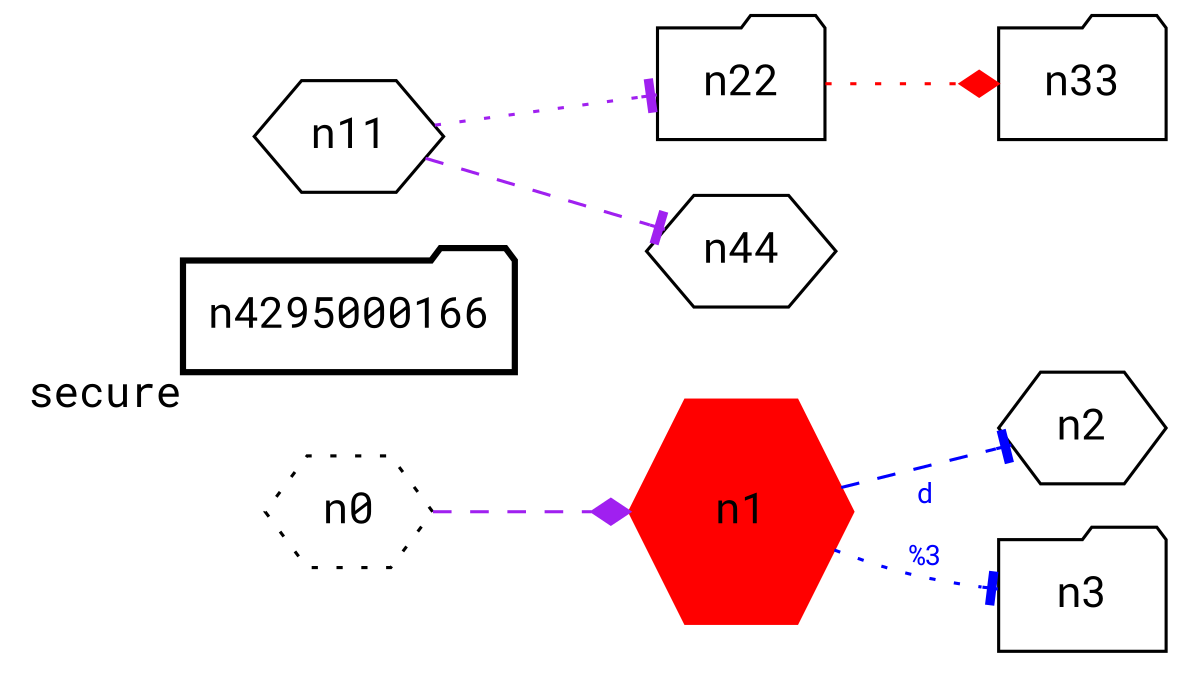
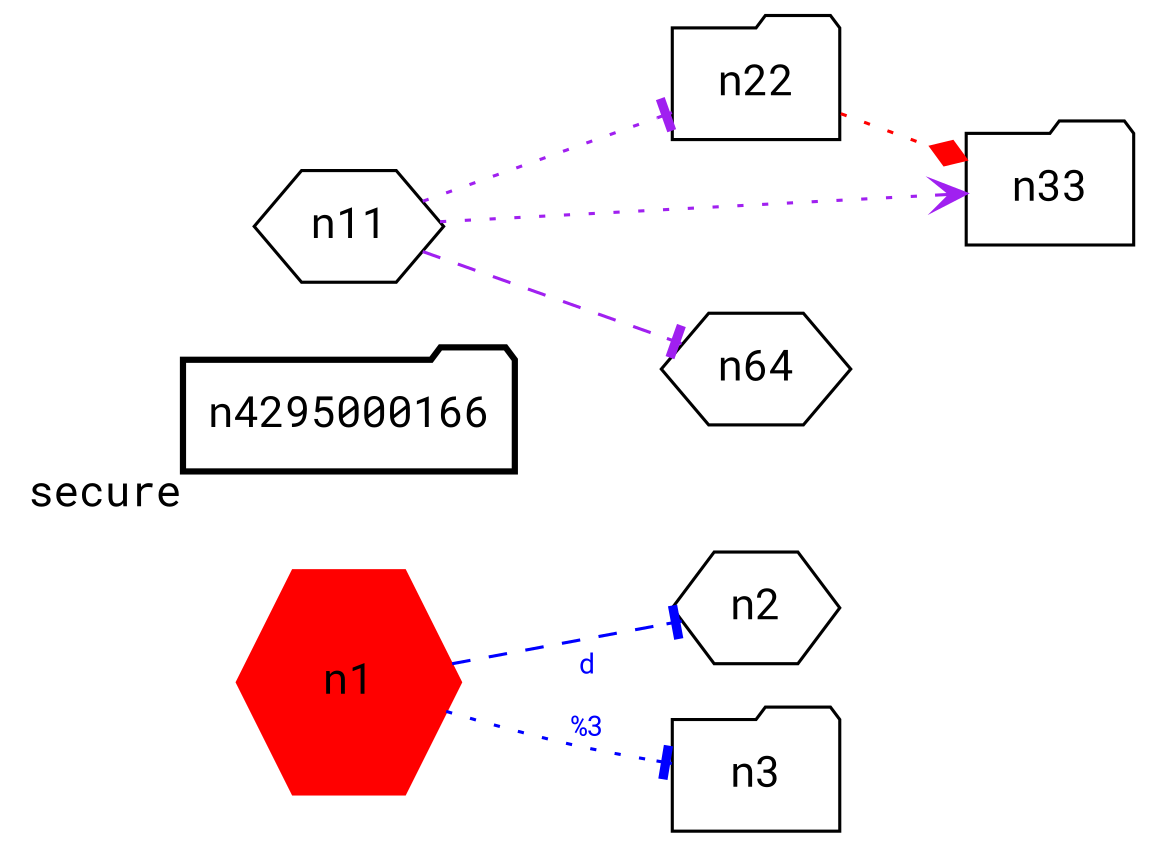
none -> (687, 208)
(741, 251) -> (756, 369)
(349, 512) -> none
